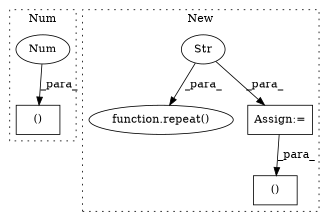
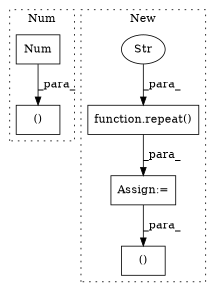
(43, 49) -> (38, 49)
(237, 80) -> (143, 151)
(161, 120) -> (143, 120)
